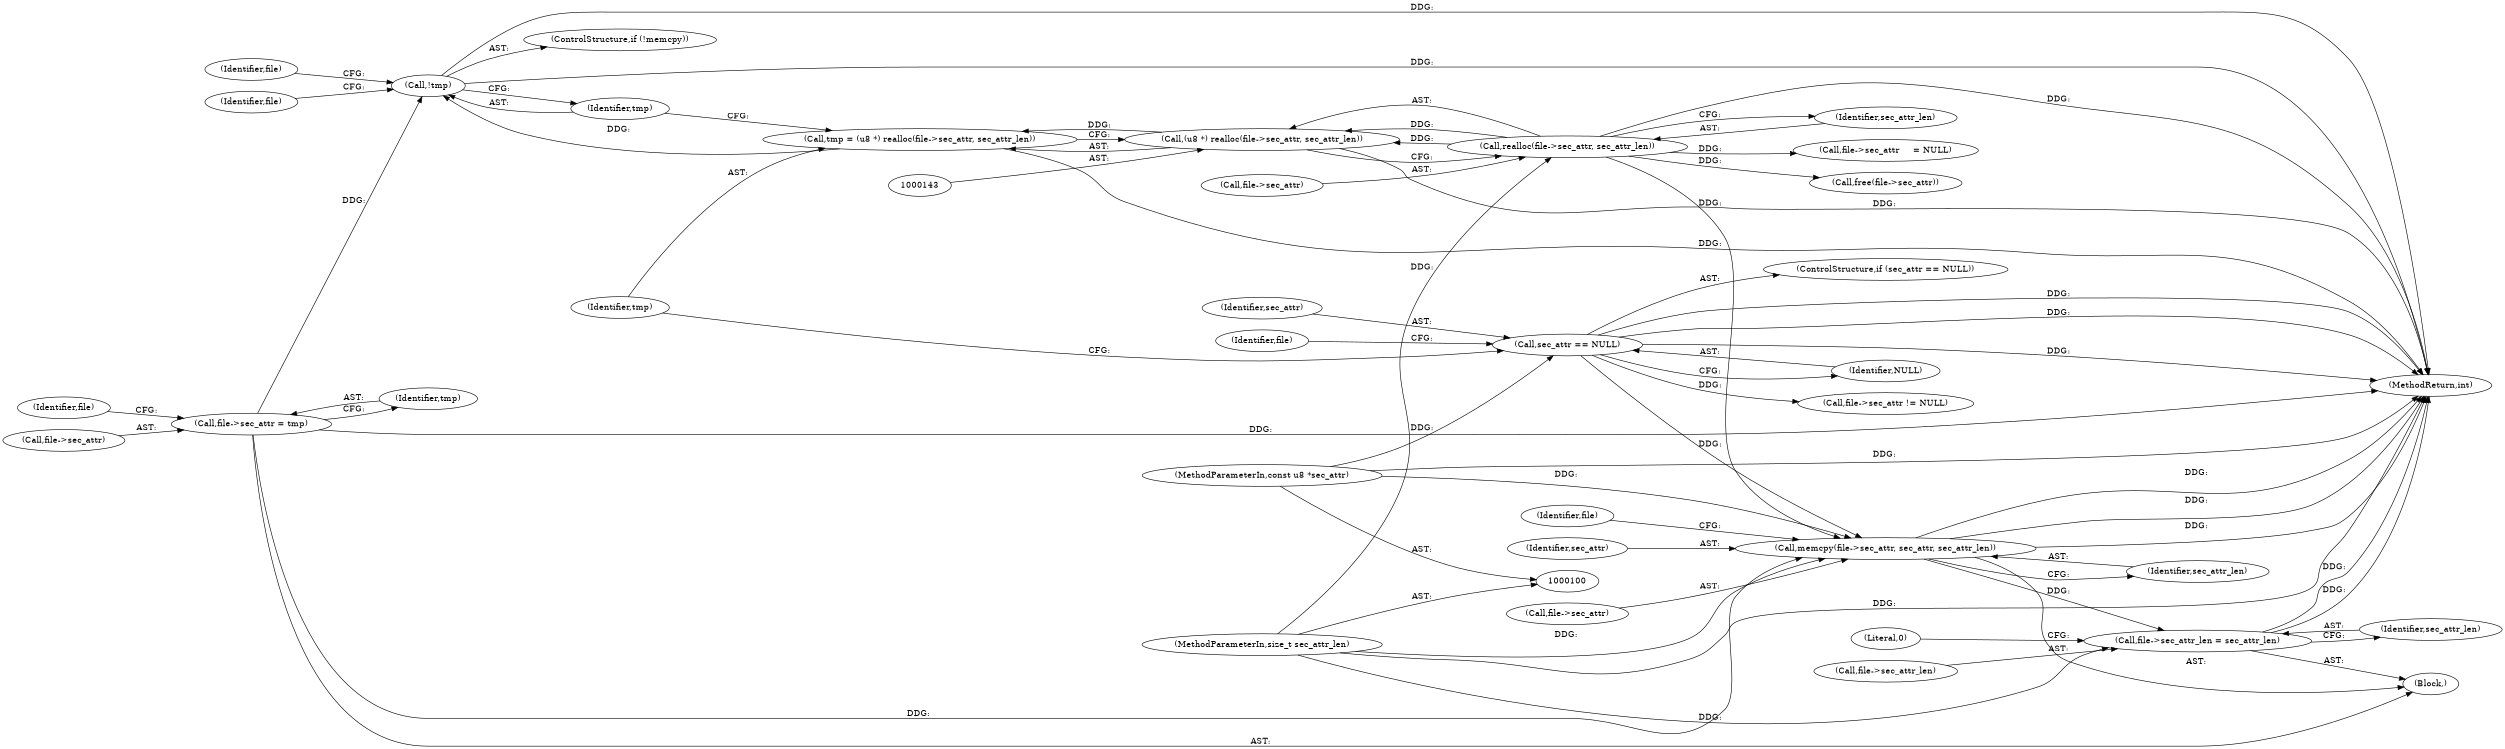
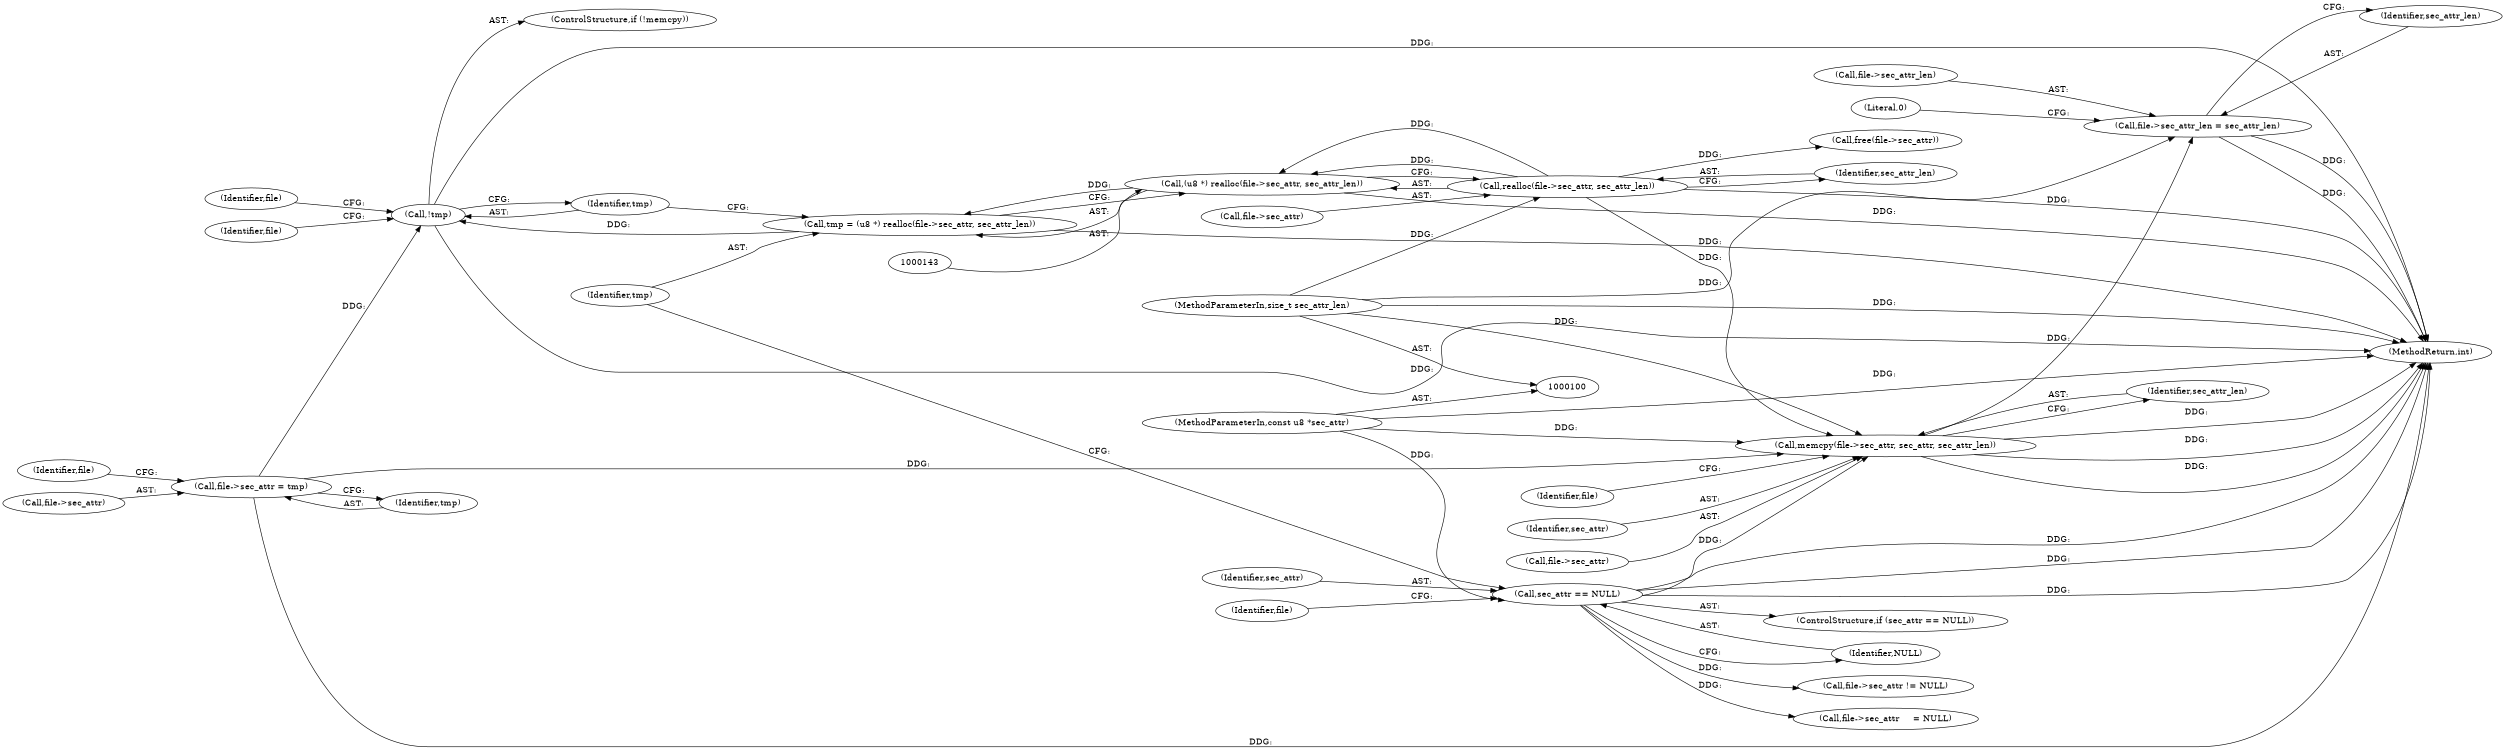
(1730, 154) -> (1676, 677)
(2431, 684) -> none
